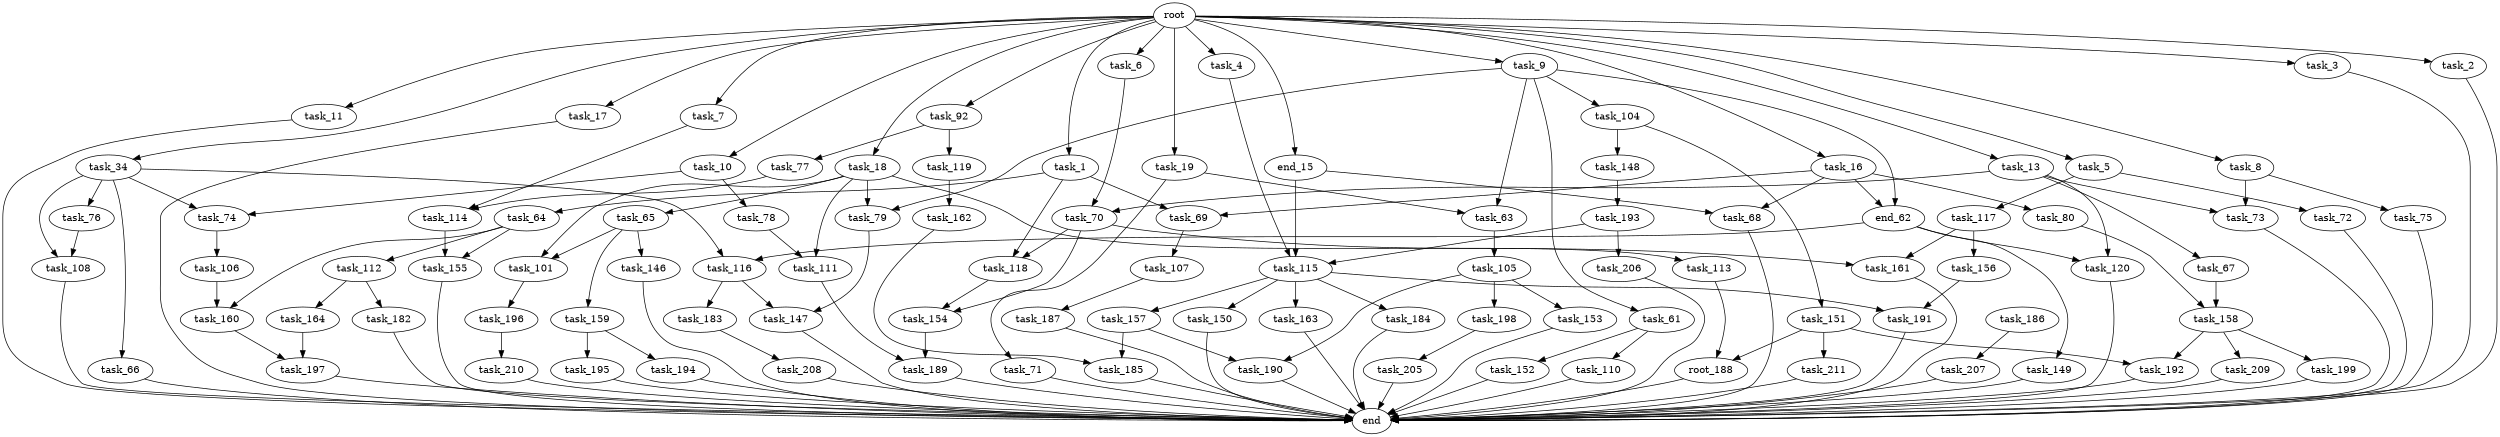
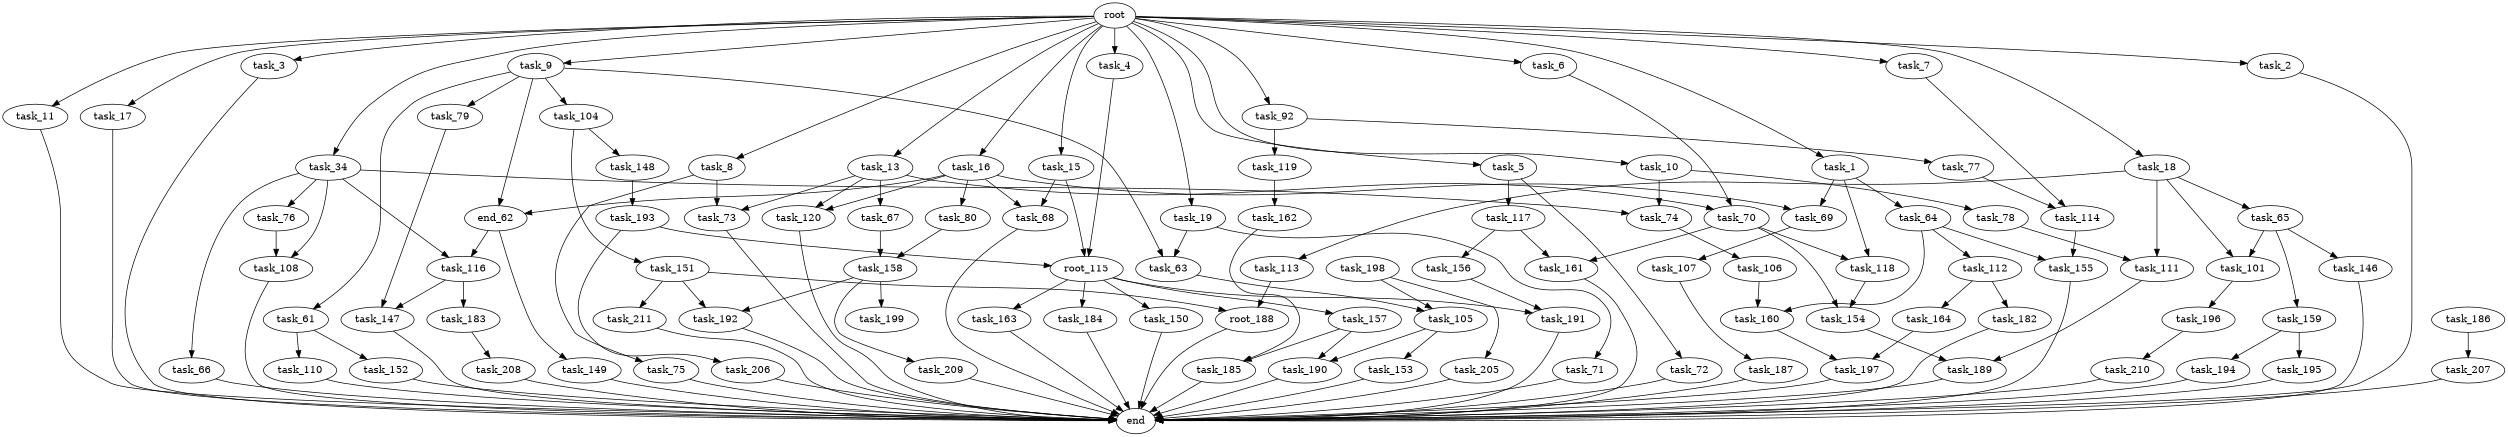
(1296, 168) -> (1061, 168)
(868, 185) -> none
(2010, 247) -> (889, 192)
(1296, 269) -> (1087, 269)
(1494, 291) -> (1404, 293)
(2036, 403) -> none
